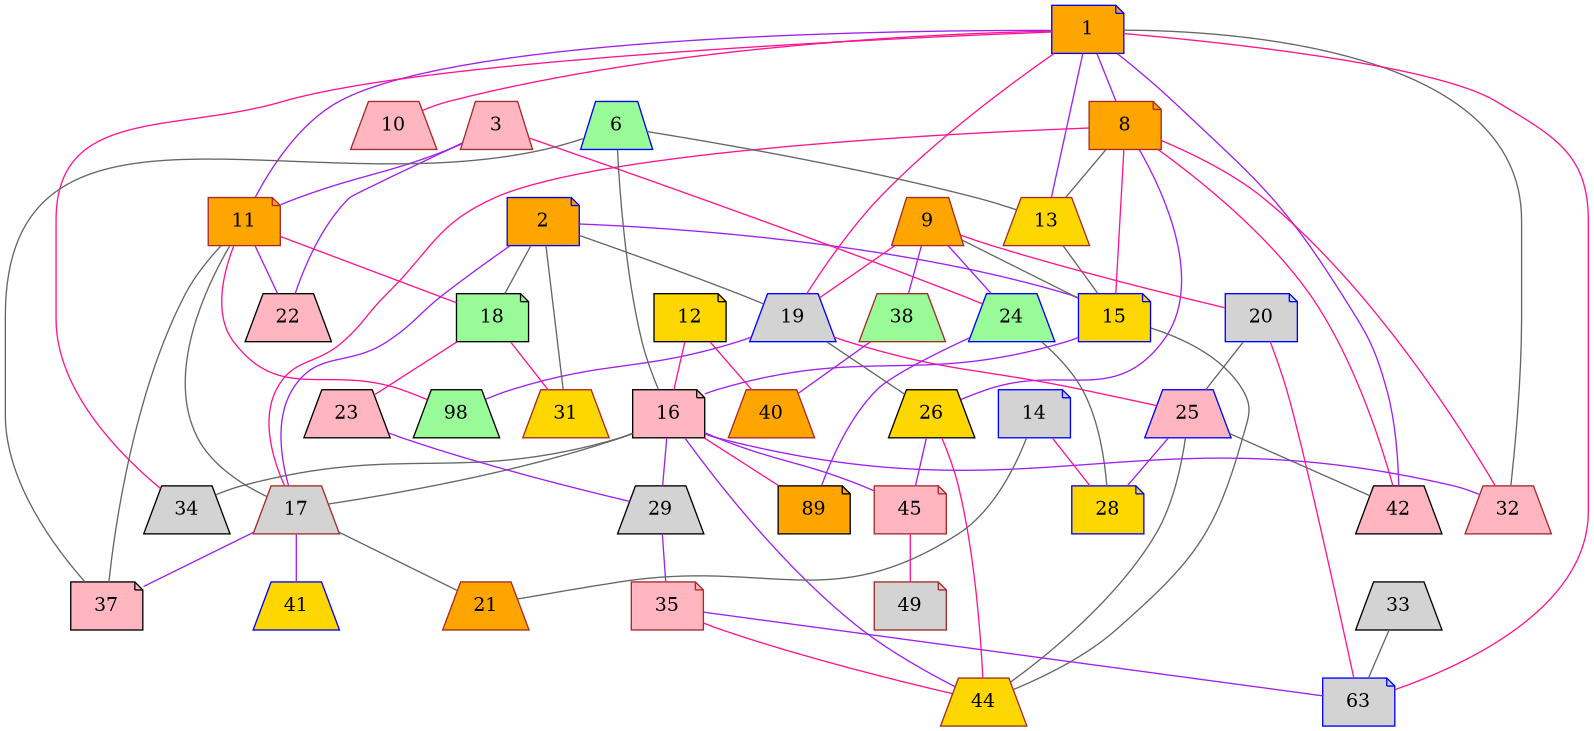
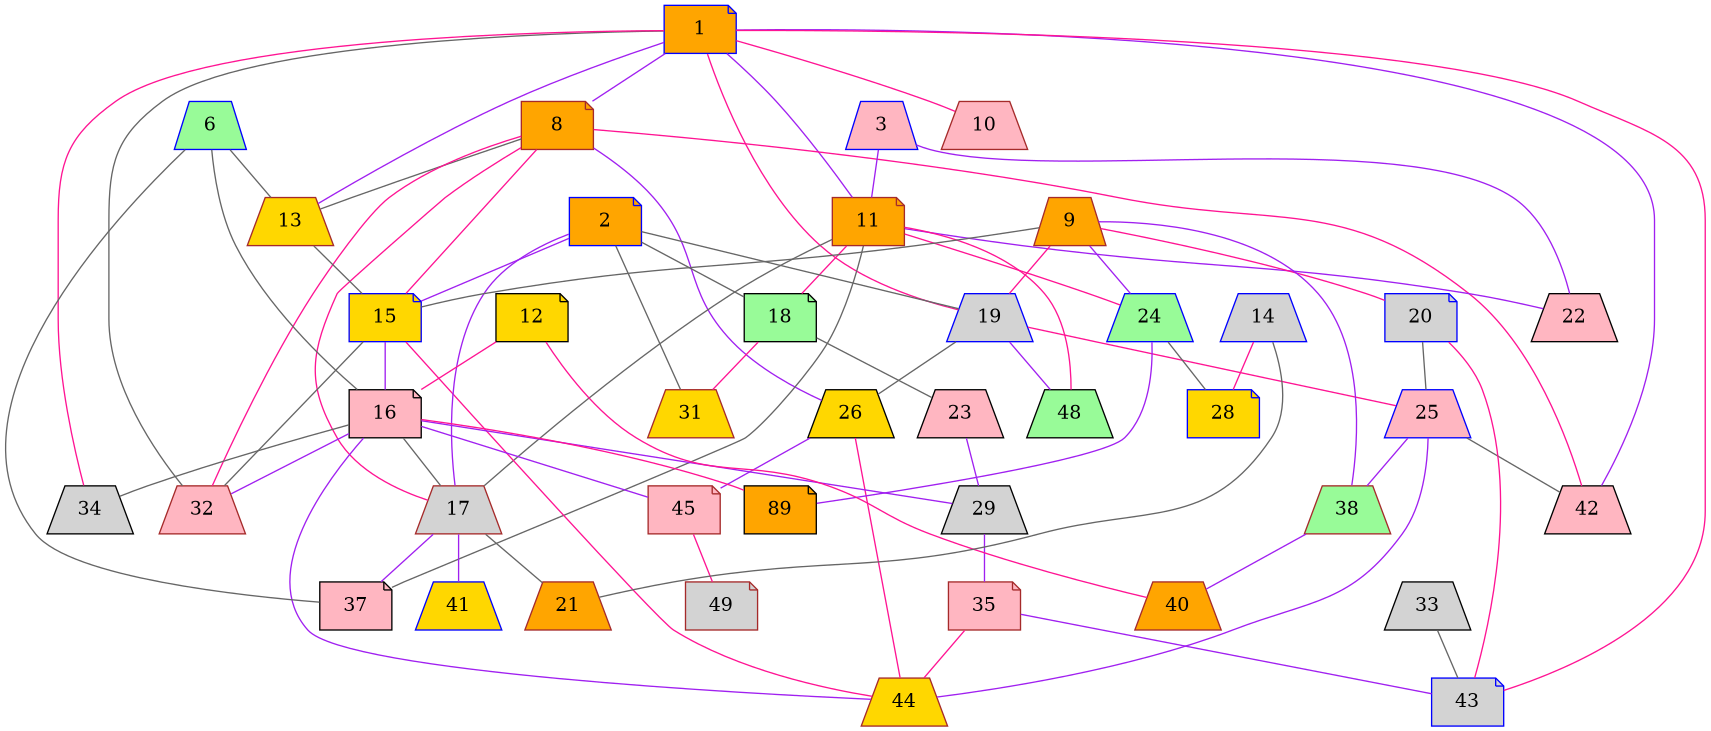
(497, 125) -> (882, 125)
(757, 219) -> (1040, 277)
(416, 368) -> (874, 368)
none -> (294, 414)
(456, 414) -> (1070, 414)
(1034, 414) -> (1263, 318)
(1142, 469) -> (1387, 462)
(1209, 527) -> (610, 565)
(1125, 578) -> (1231, 631)
(1359, 702) -> (1468, 702)
